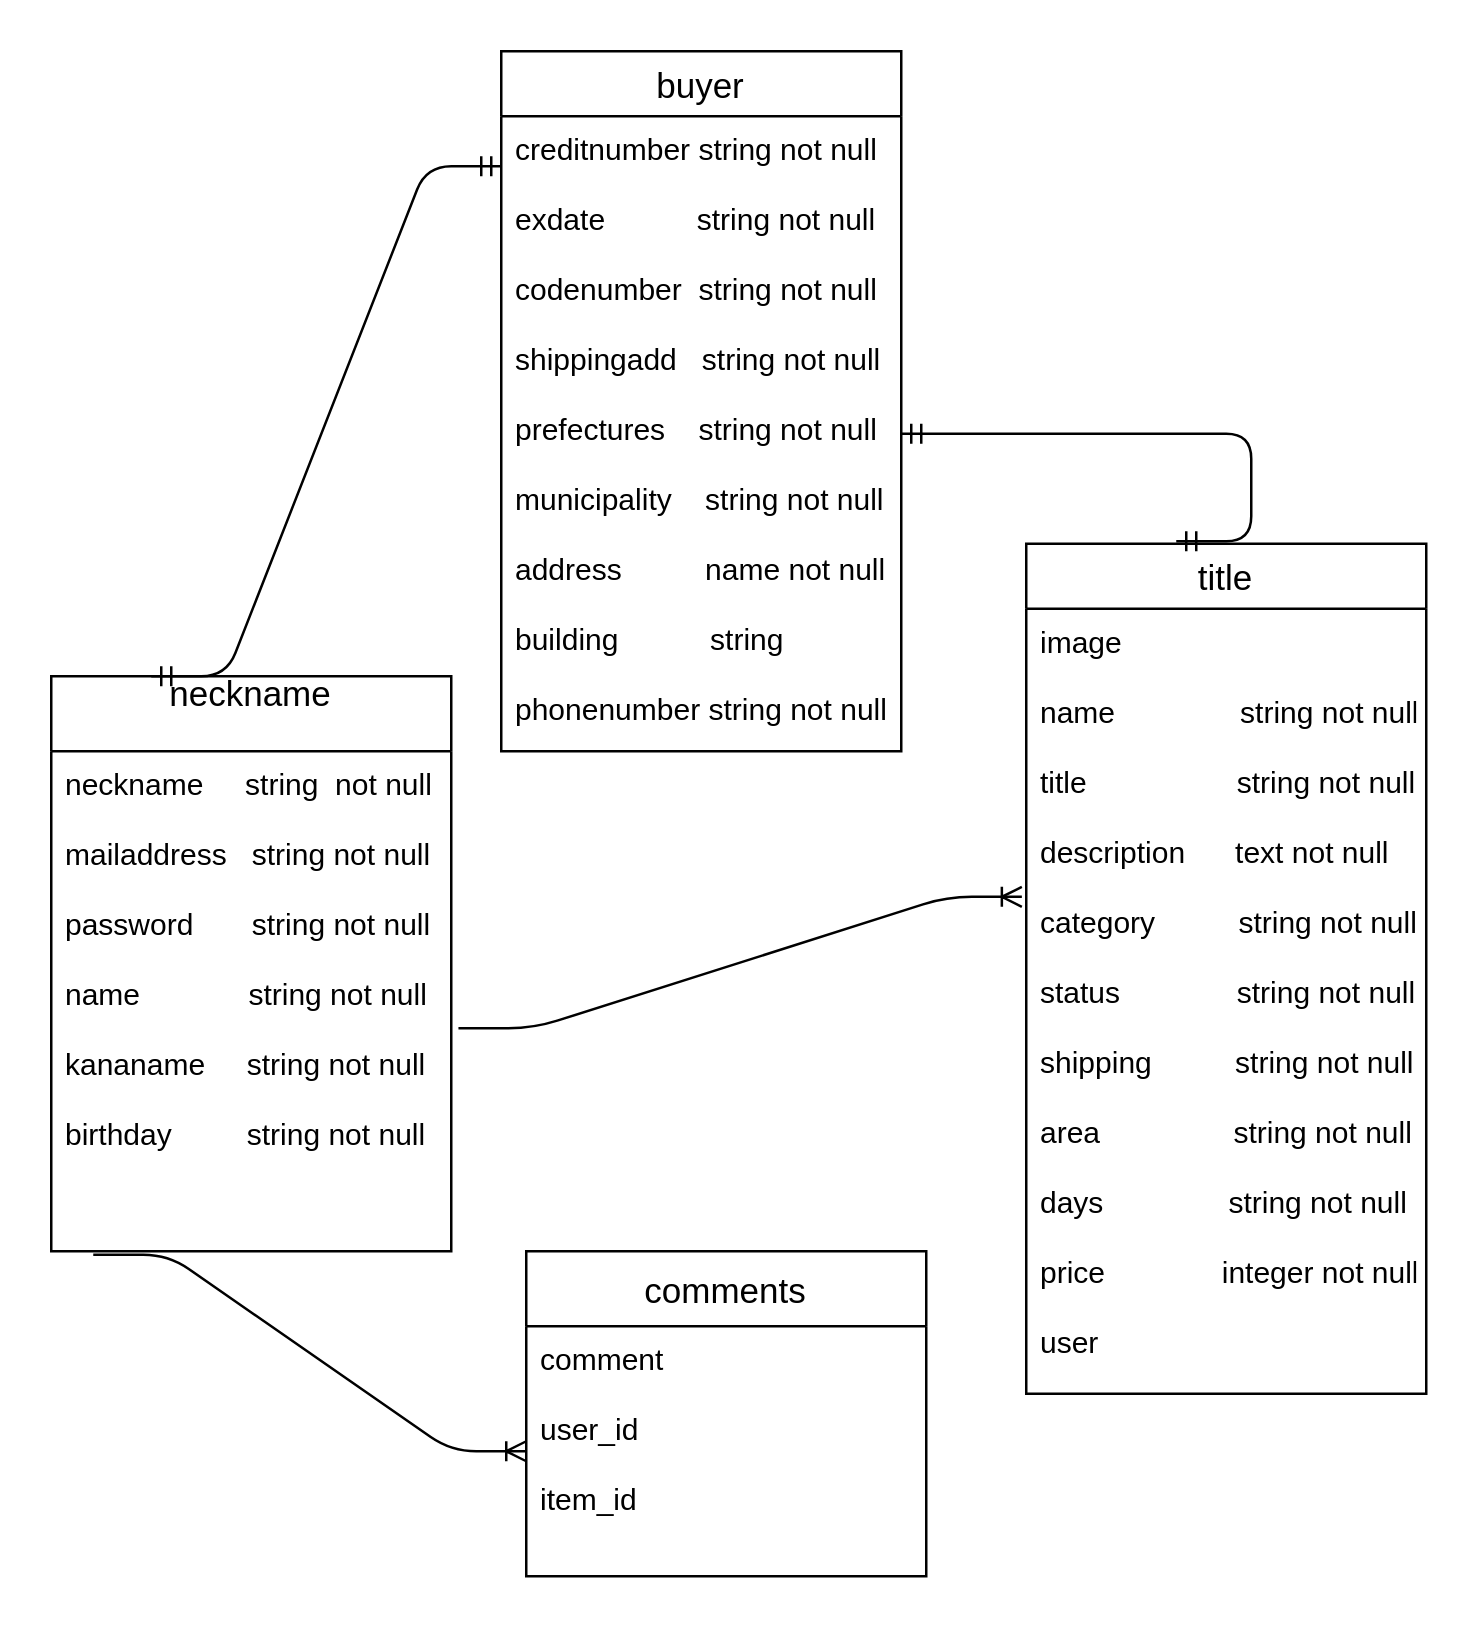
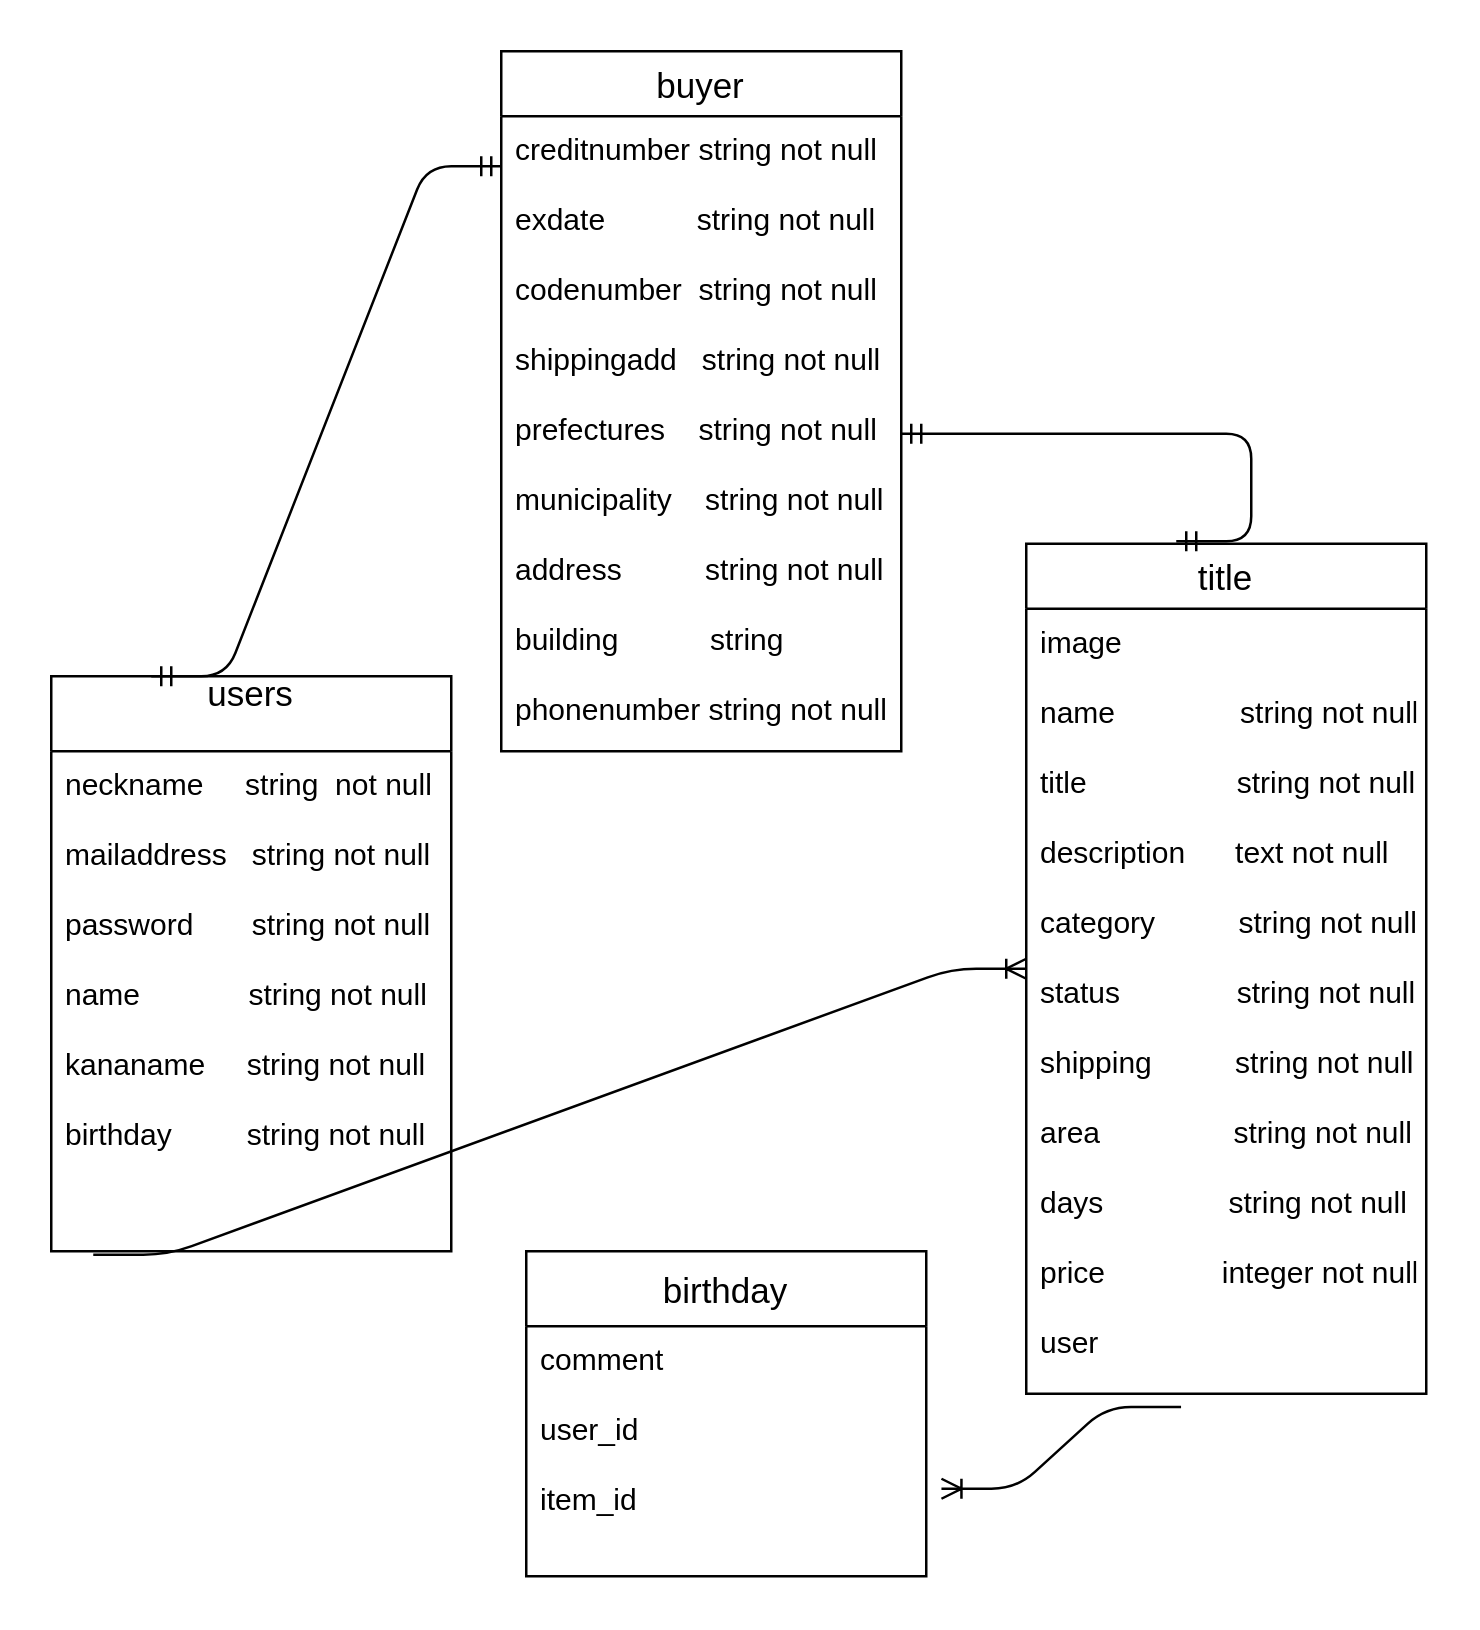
(723, 150) -> (723, 150)
(250, 695) -> (250, 695)
(740, 963) -> none
(725, 1291) -> (725, 1291)
(333, 1369) -> (731, 1049)
none -> (1062, 1448)
